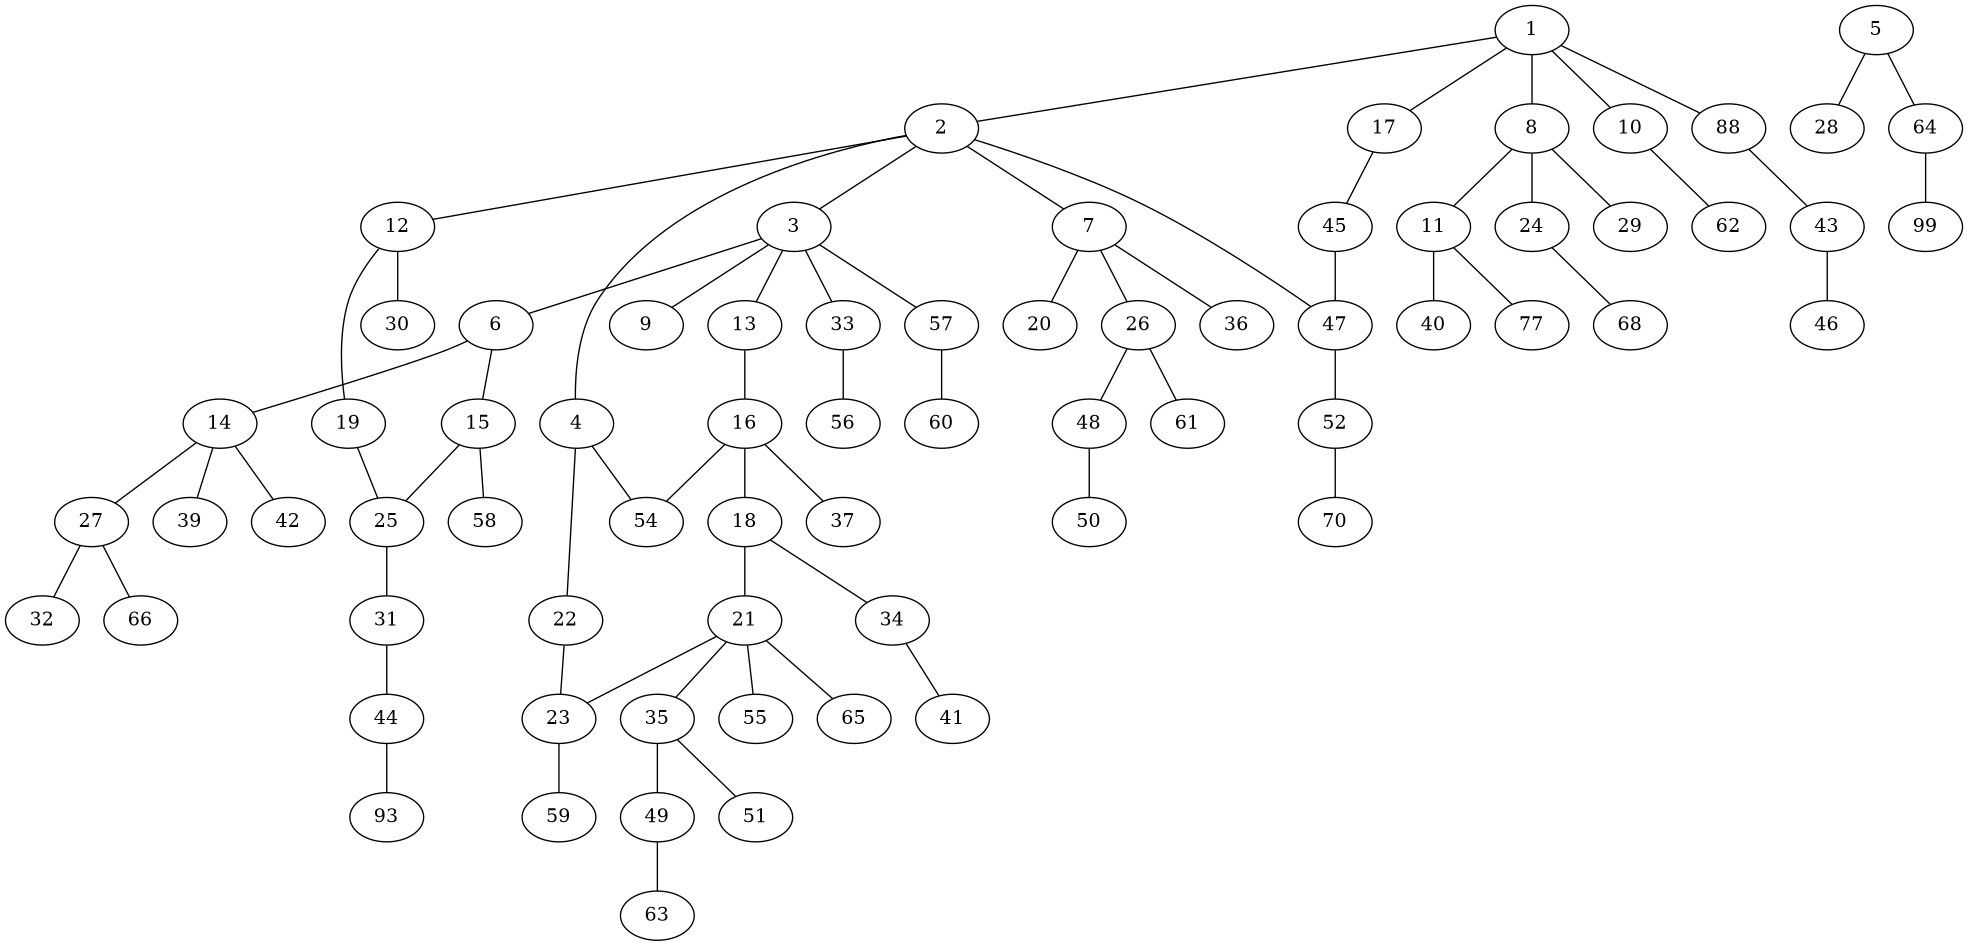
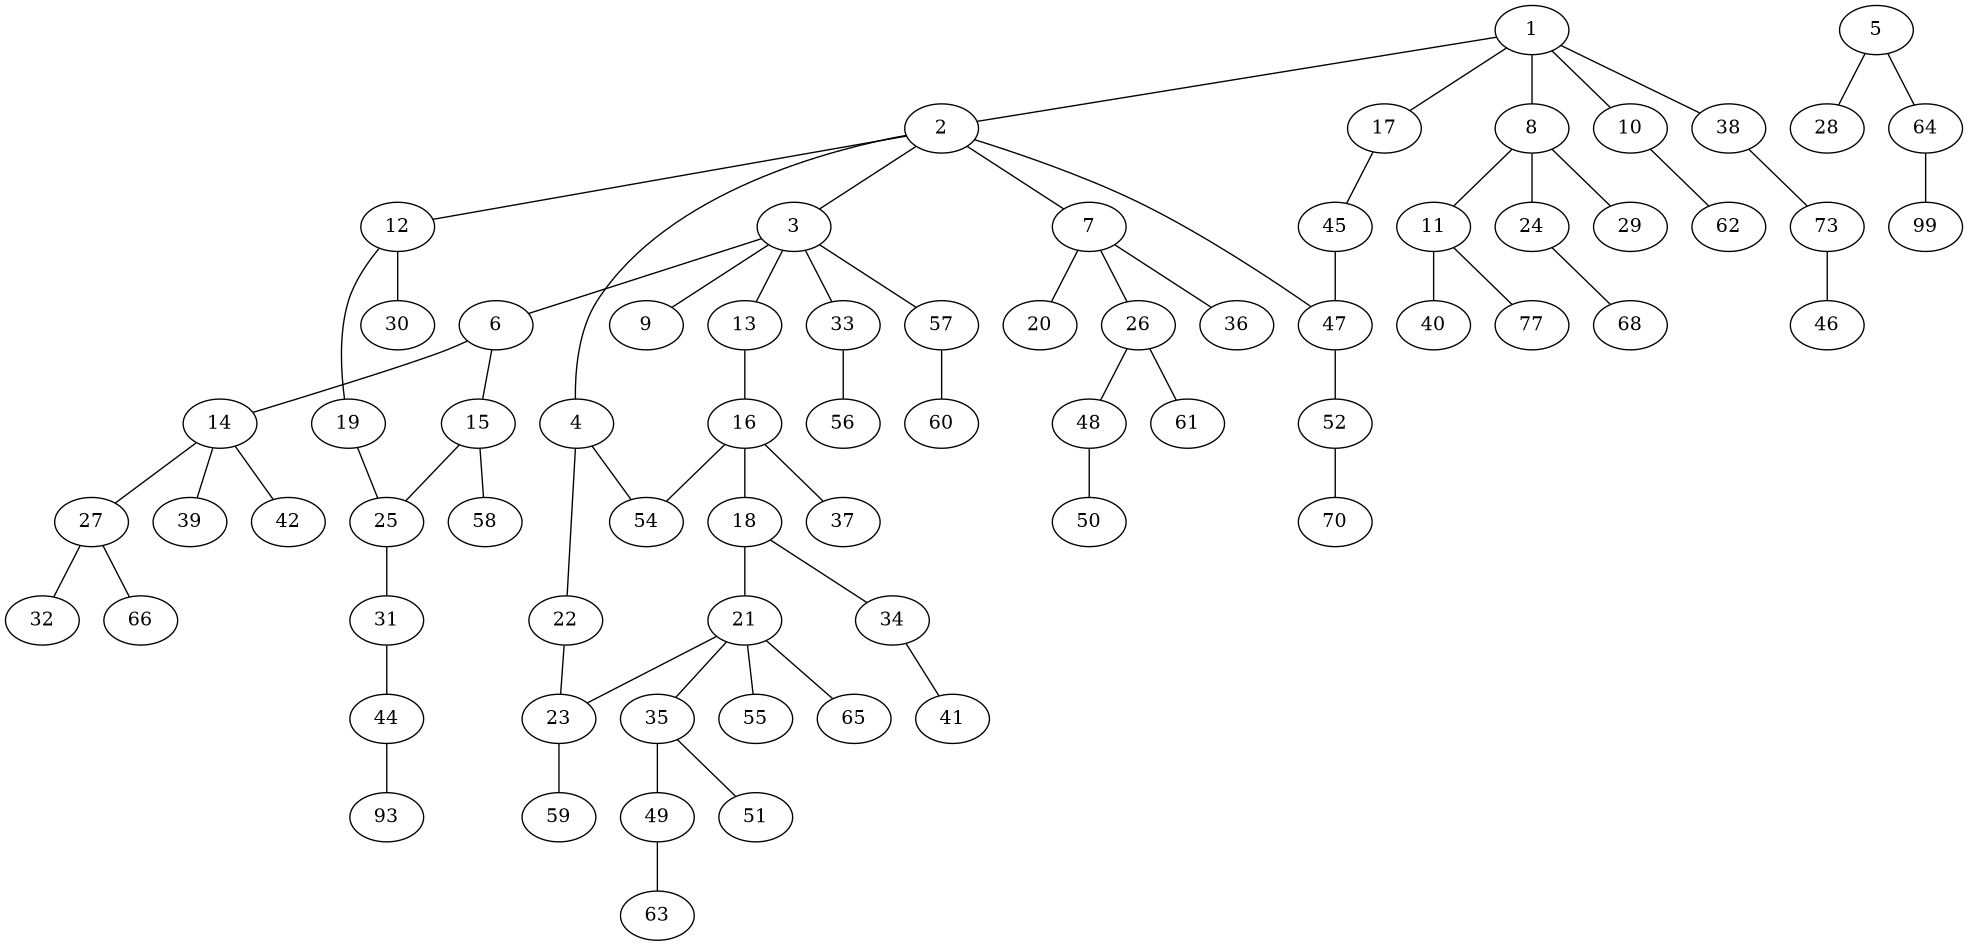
(1729, 128) -> (1729, 128)
(1827, 227) -> (1827, 227)
